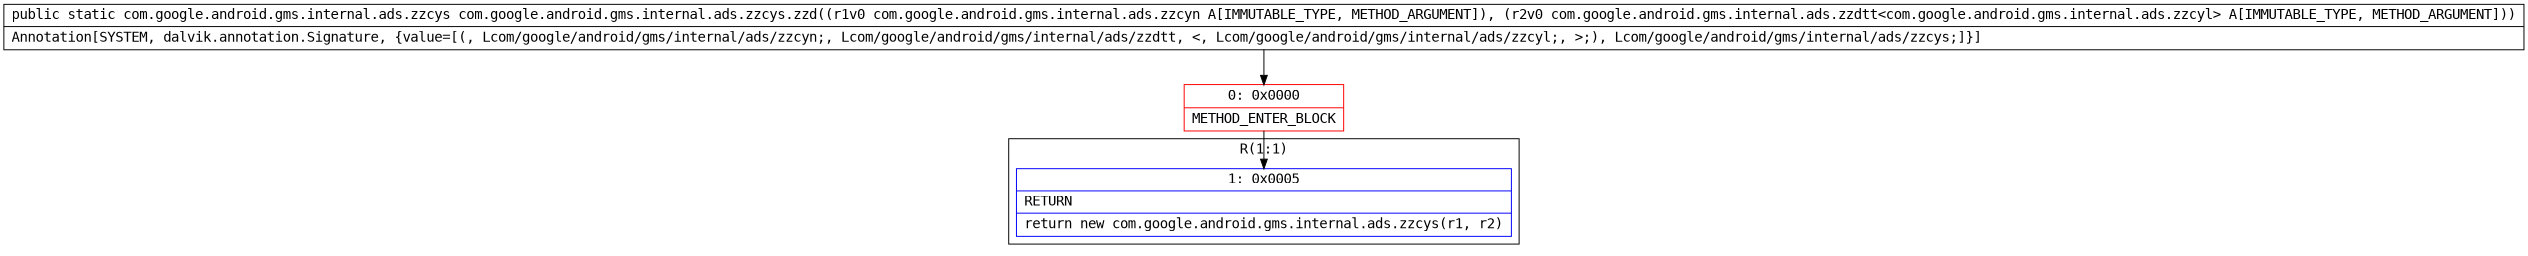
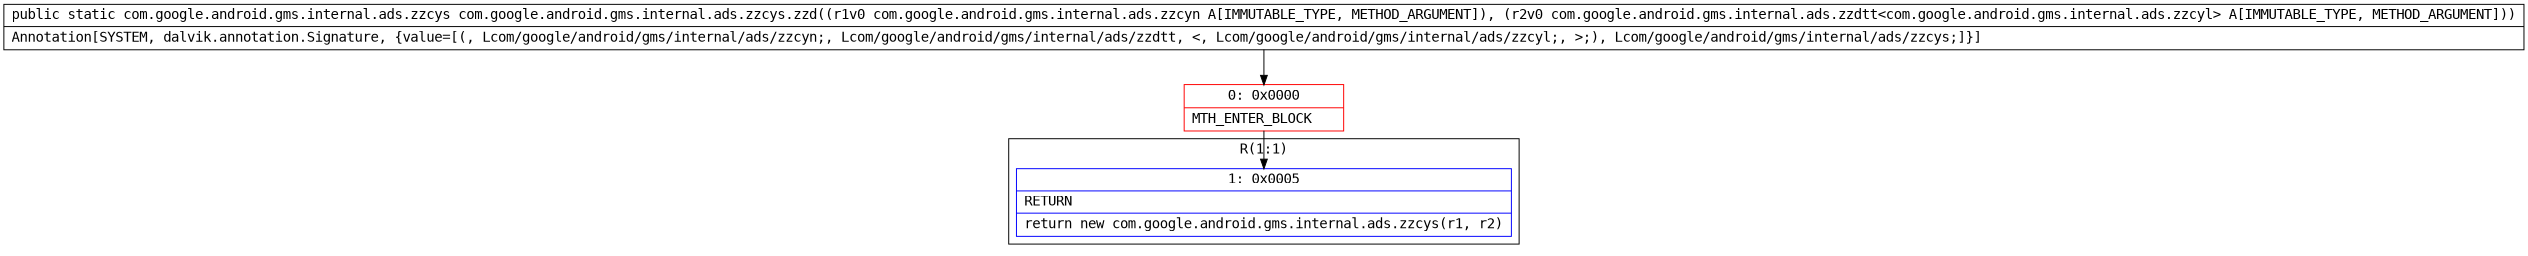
(1264, 119) -> (1252, 119)
